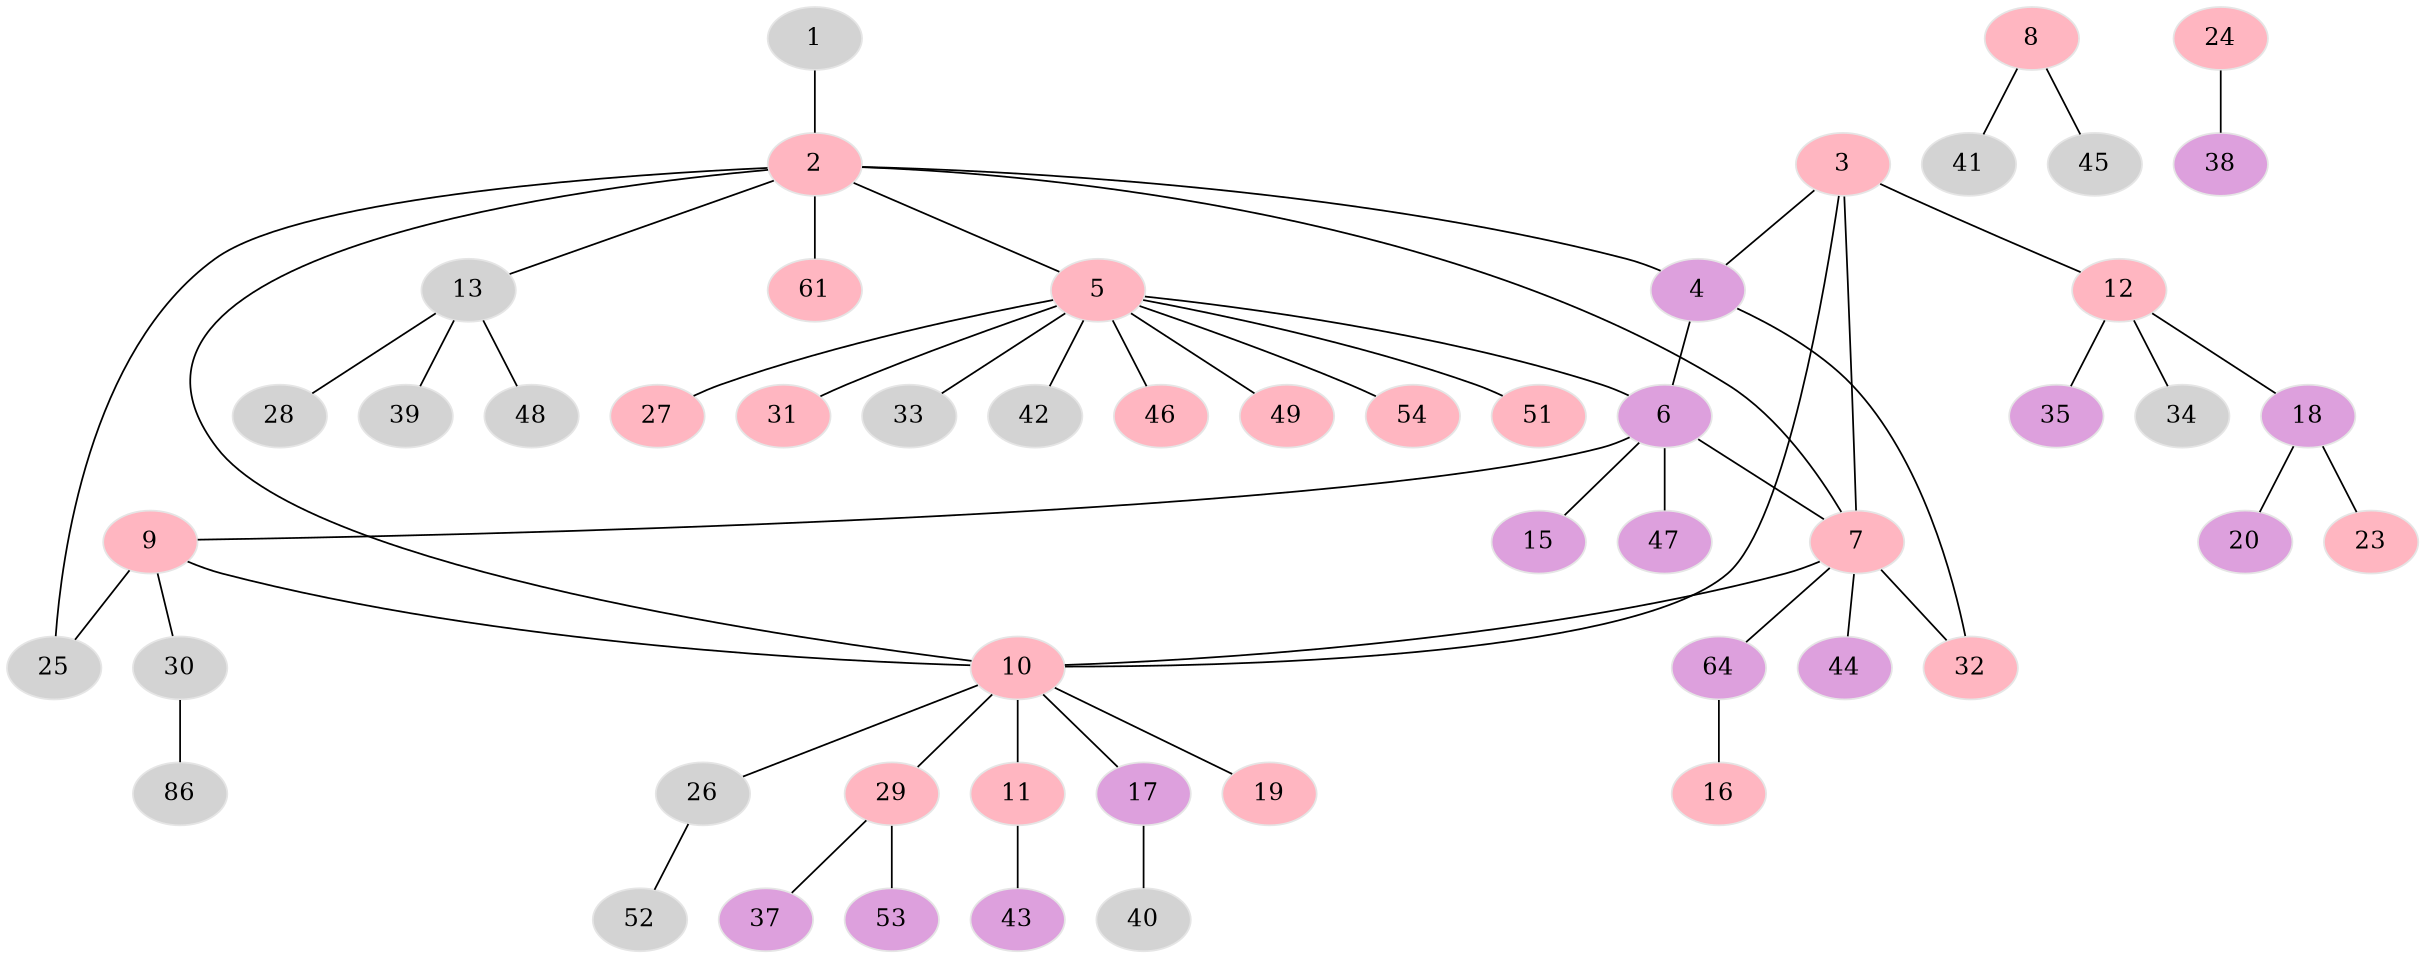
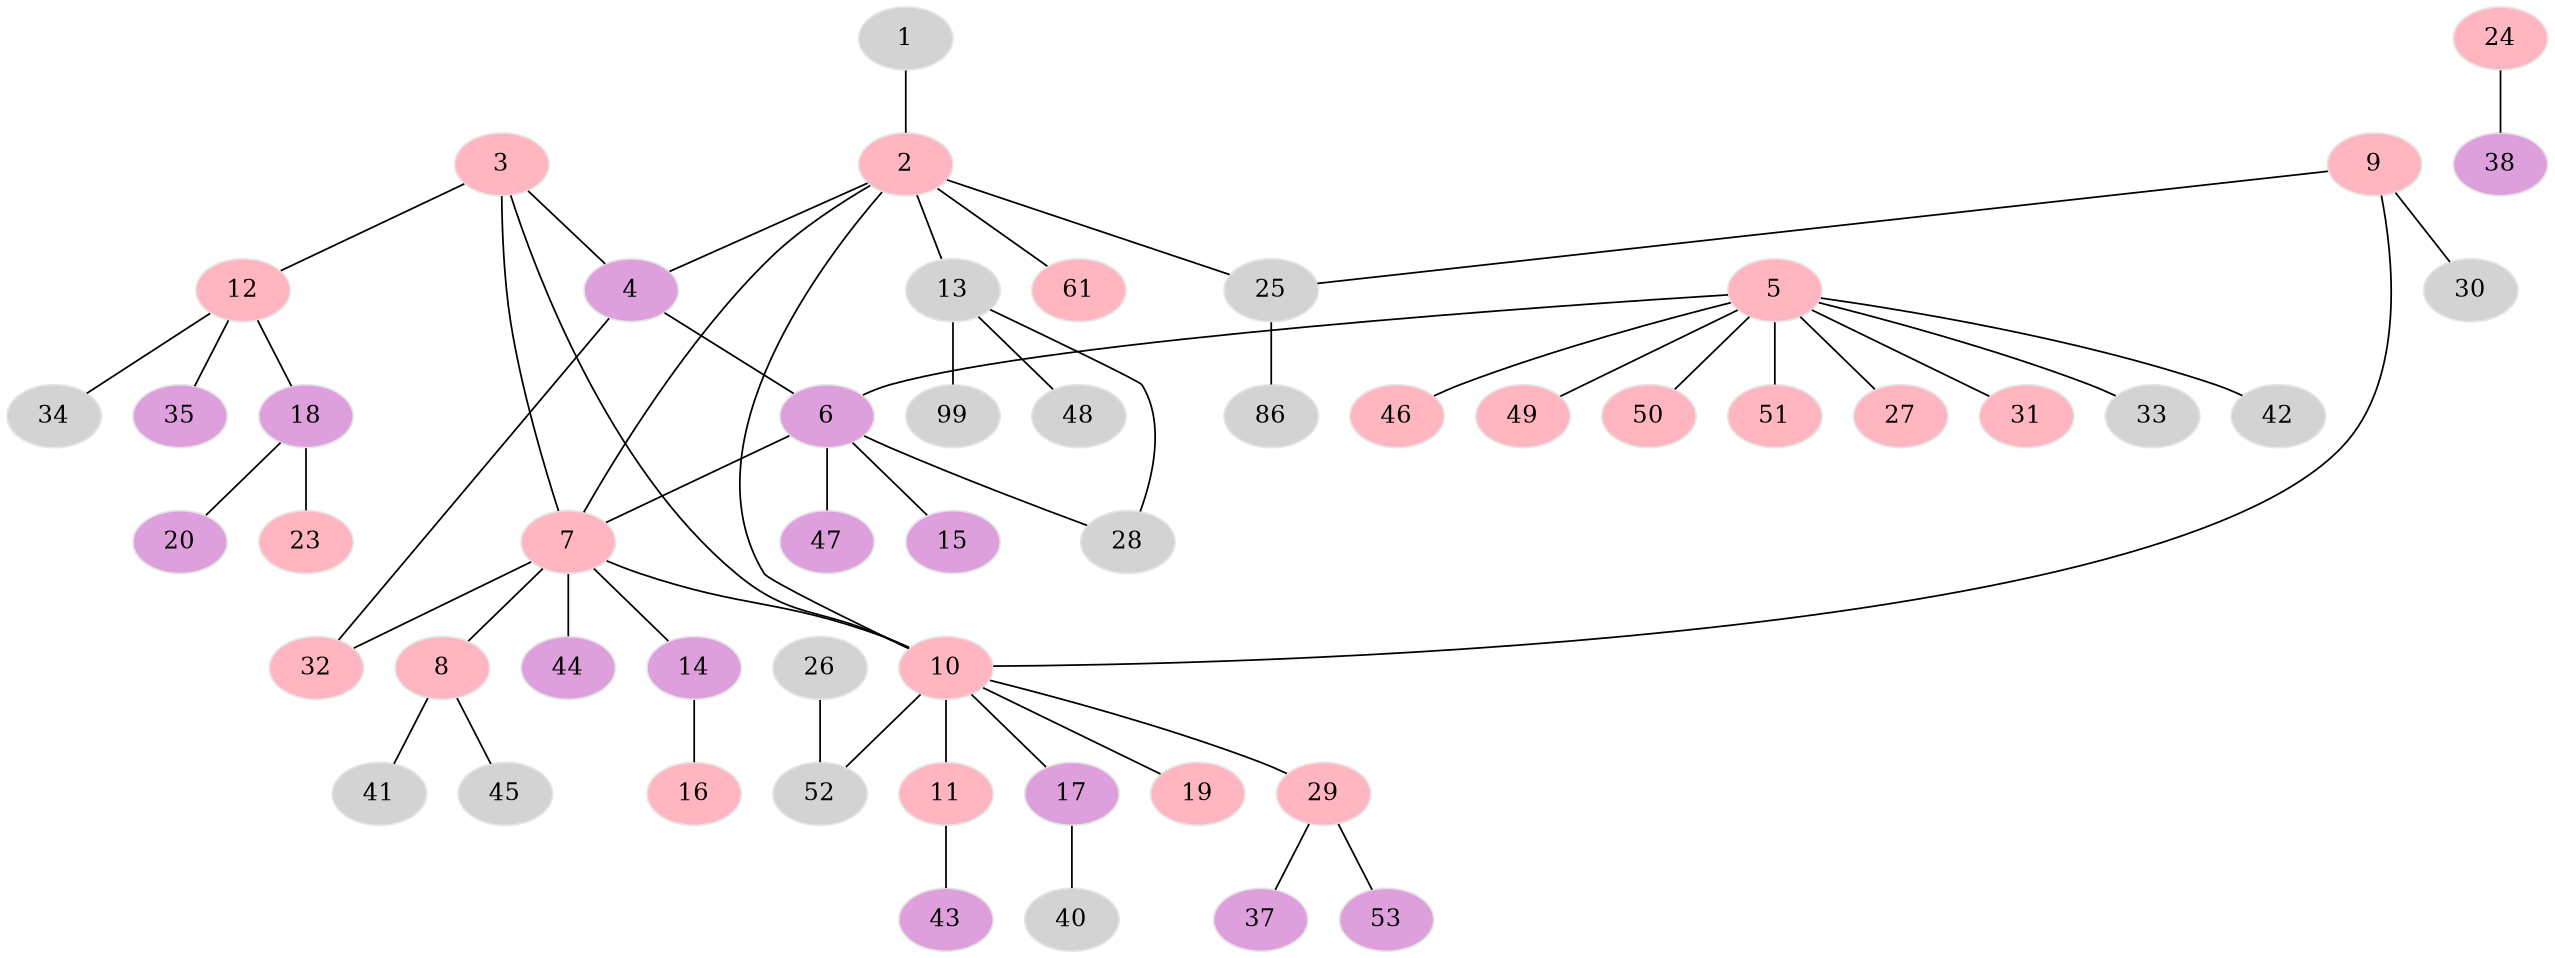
(957, 227) -> none
(406, 416) -> (953, 416)
(1413, 416) -> (1649, 416)
(916, 517) -> (975, 483)
none -> (506, 605)
(1719, 668) -> (694, 668)
(180, 731) -> (1271, 353)
(860, 731) -> (883, 731)
